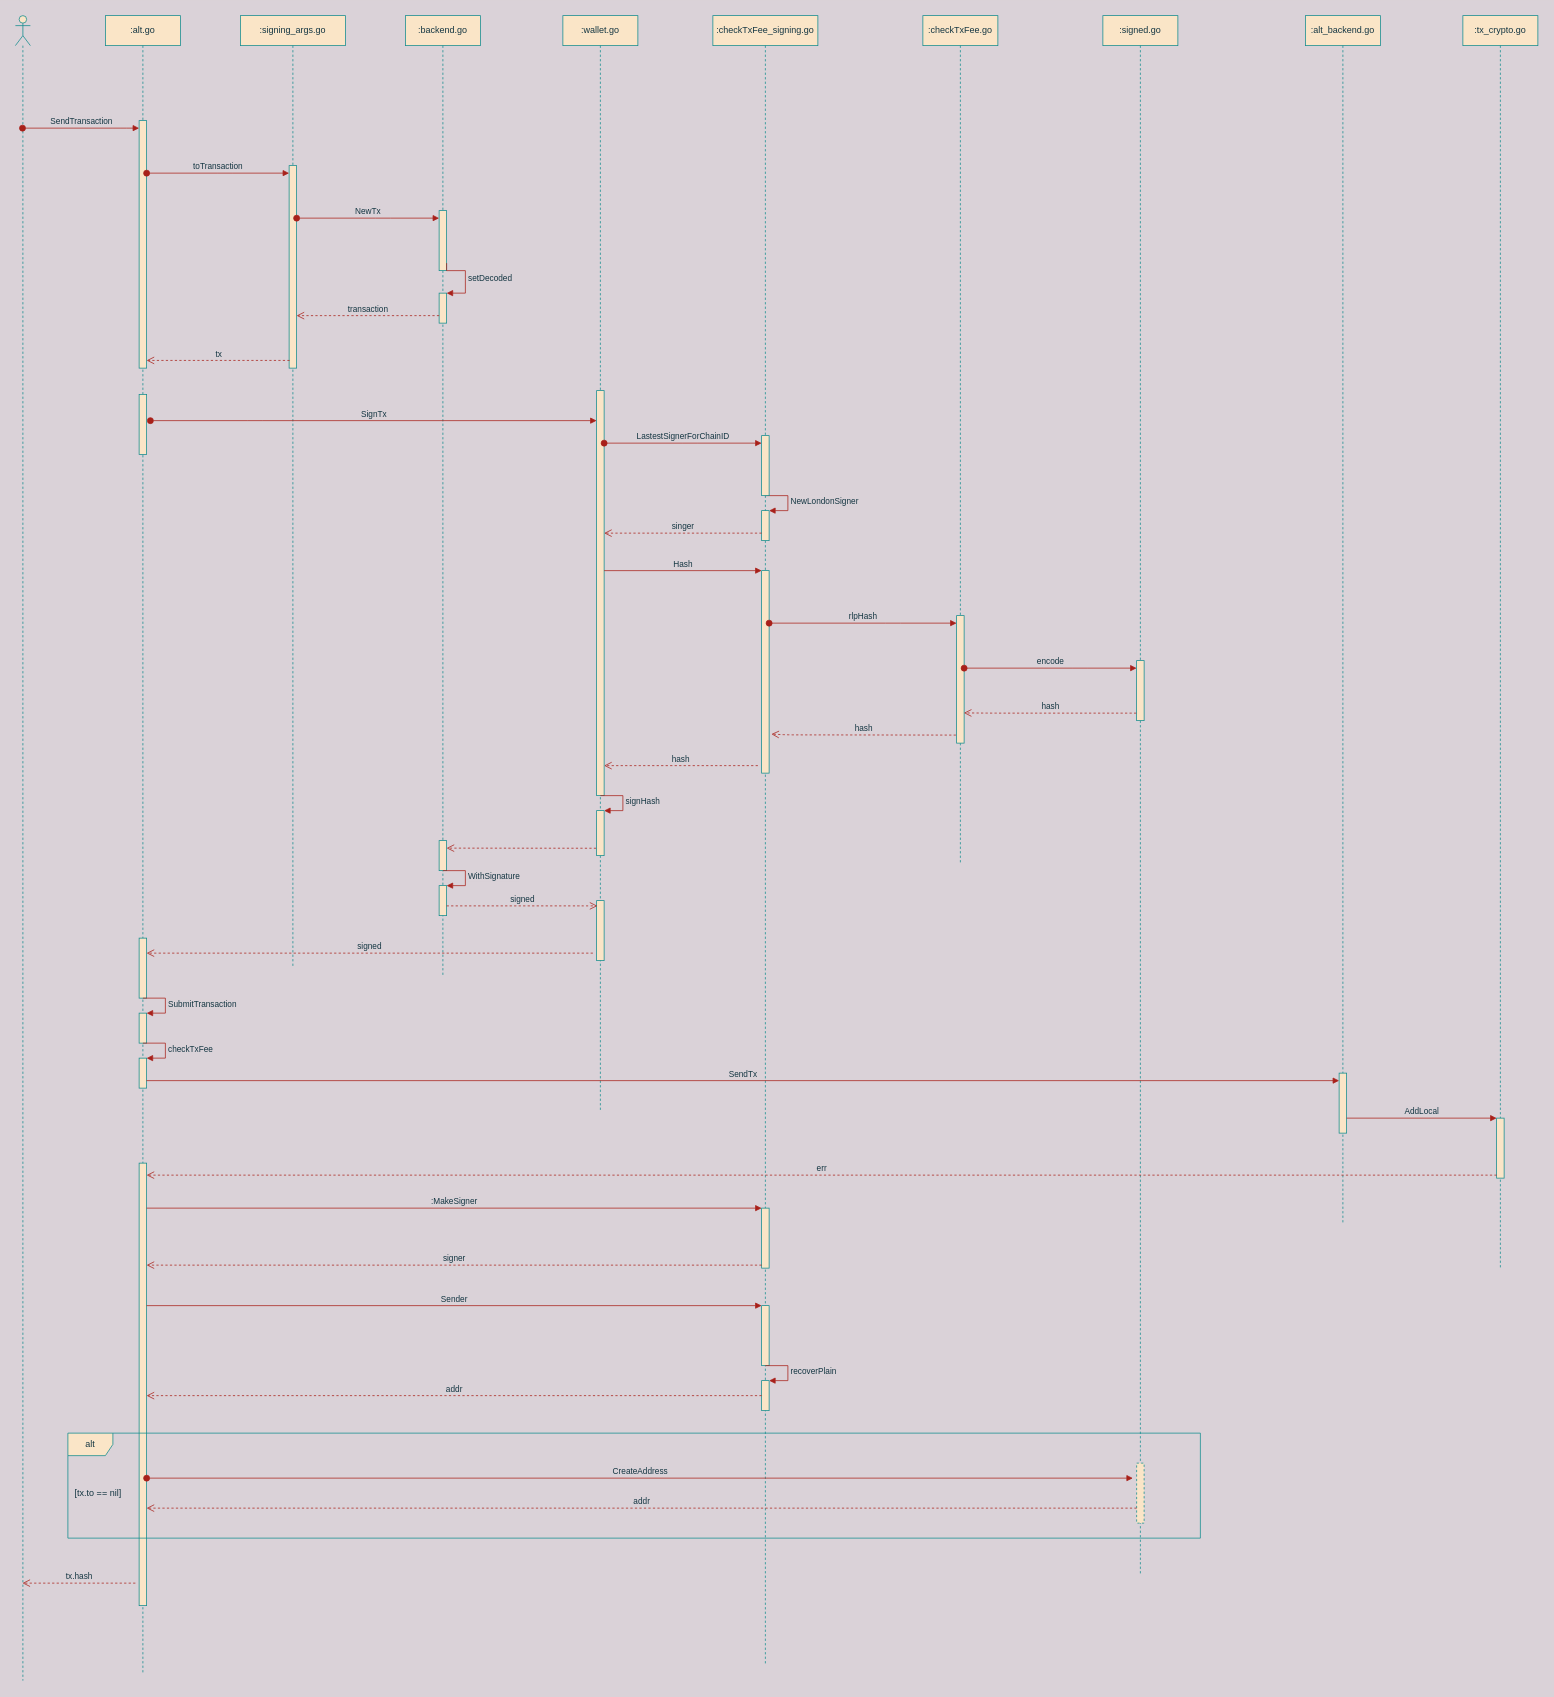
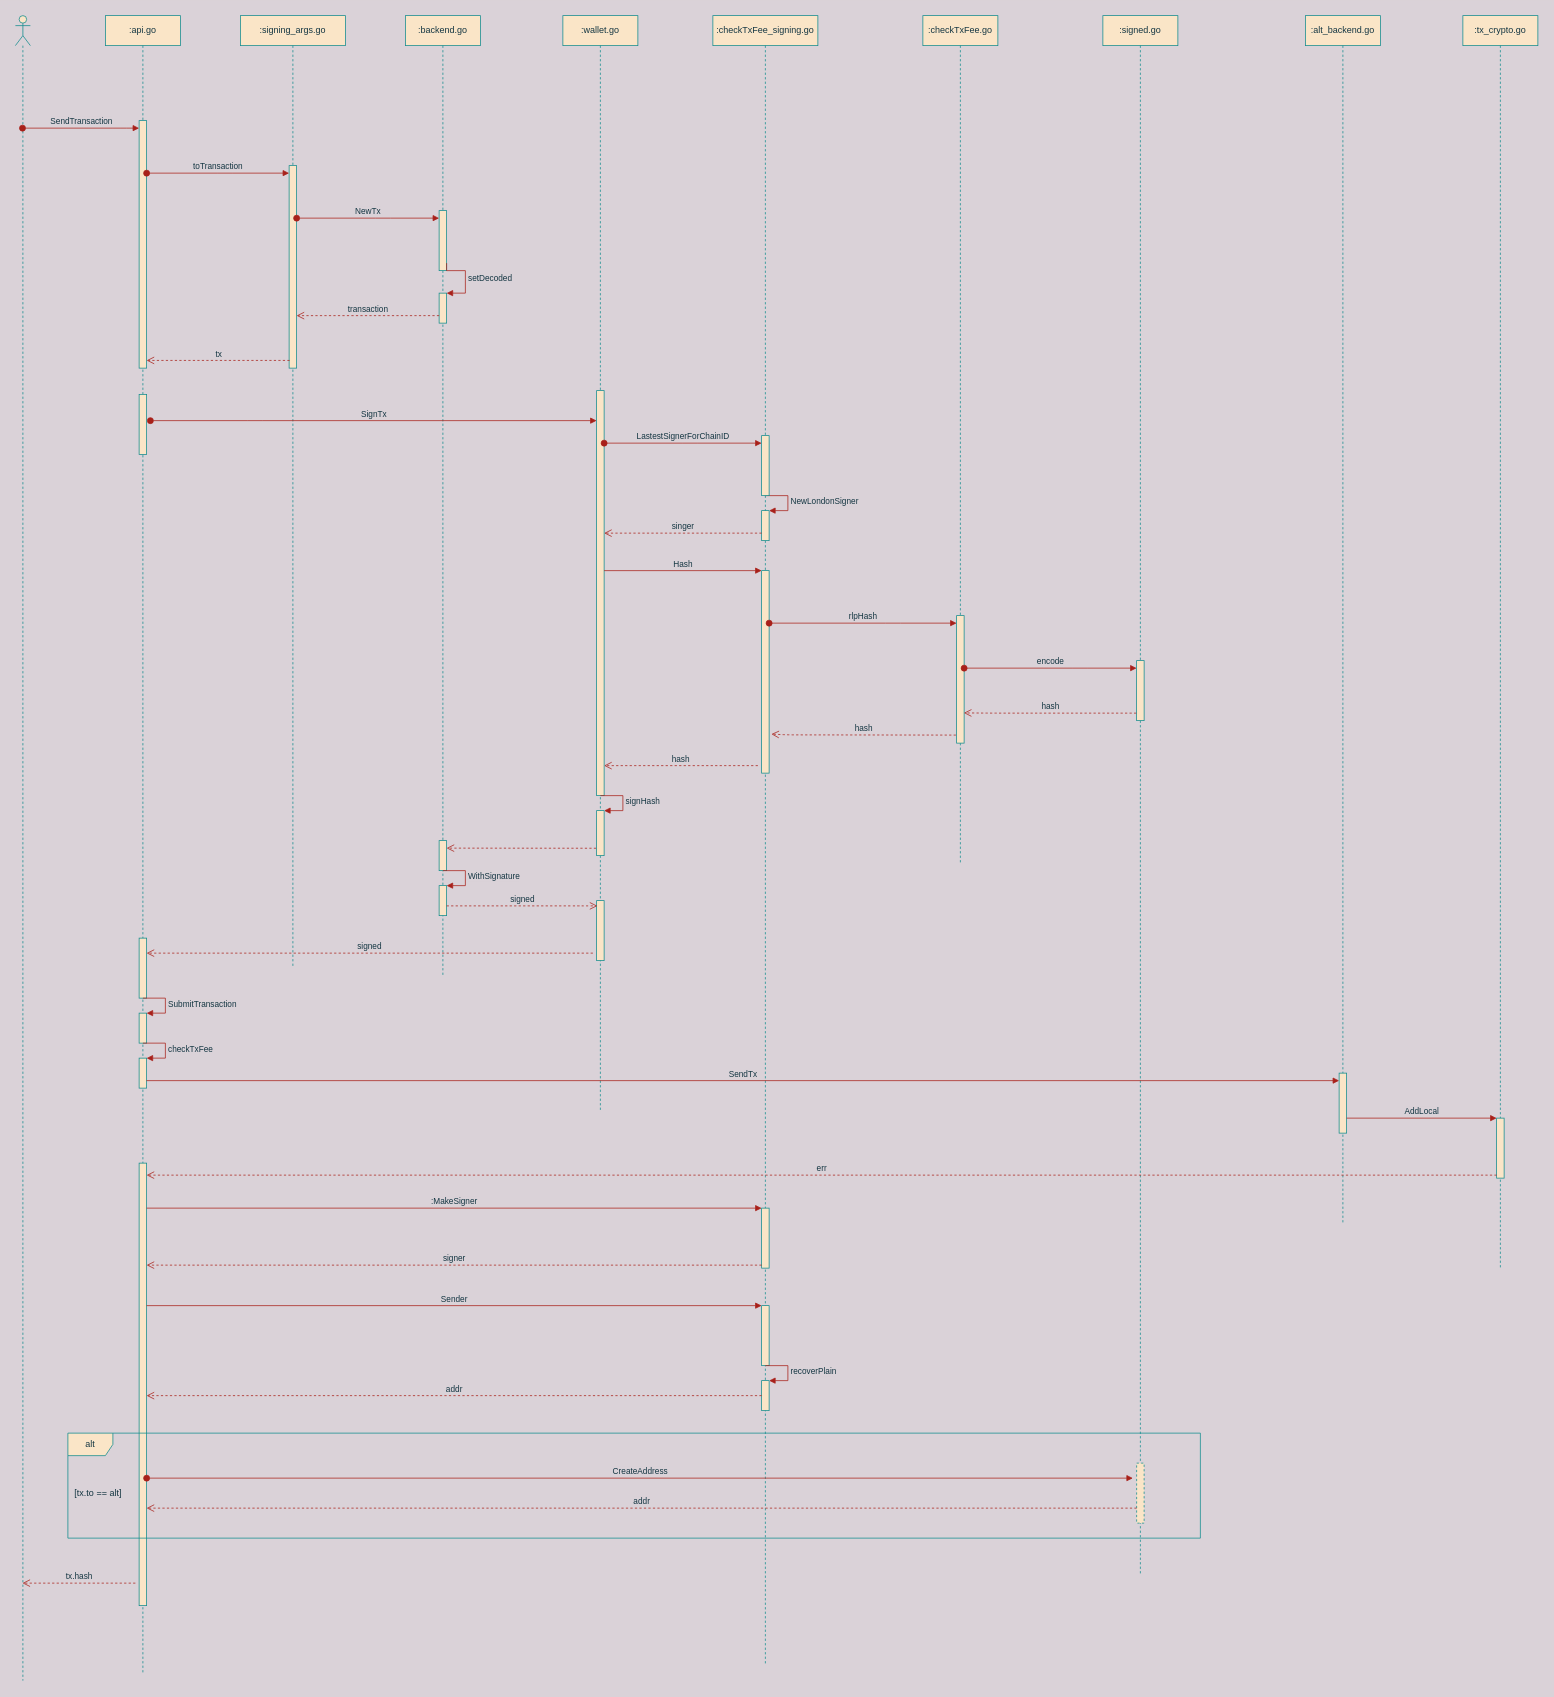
(143, 30) -> (143, 30)
(98, 1493) -> (98, 1493)
